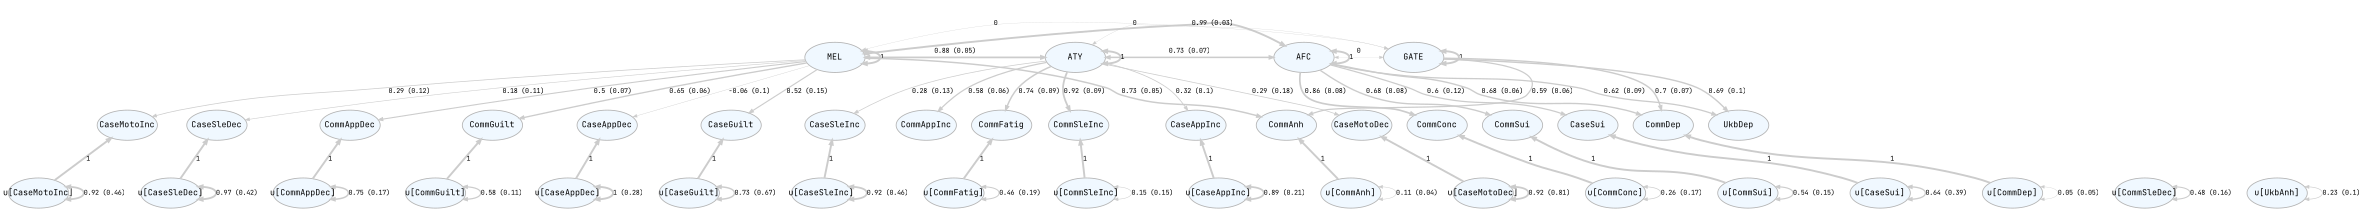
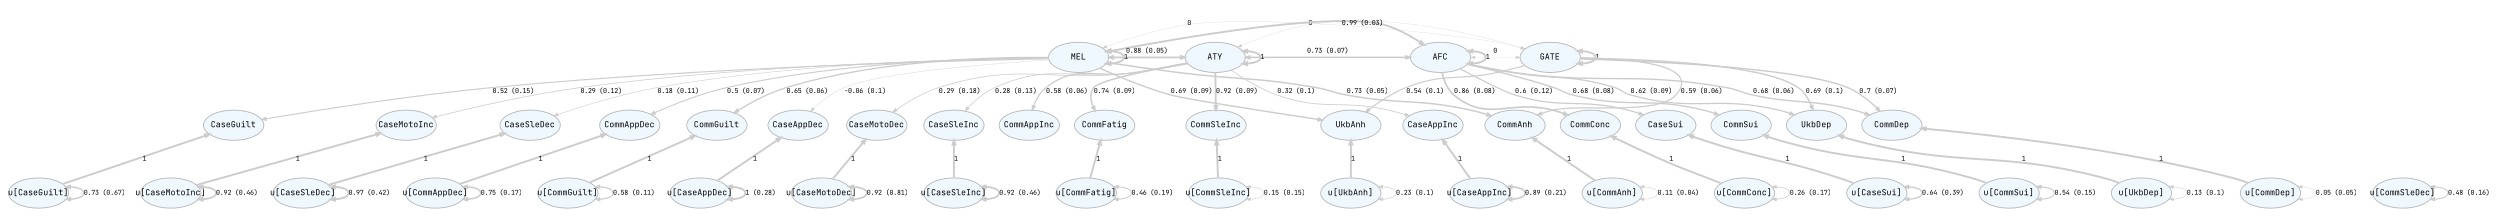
none -> (1351, 125)
none -> (2141, 193)
